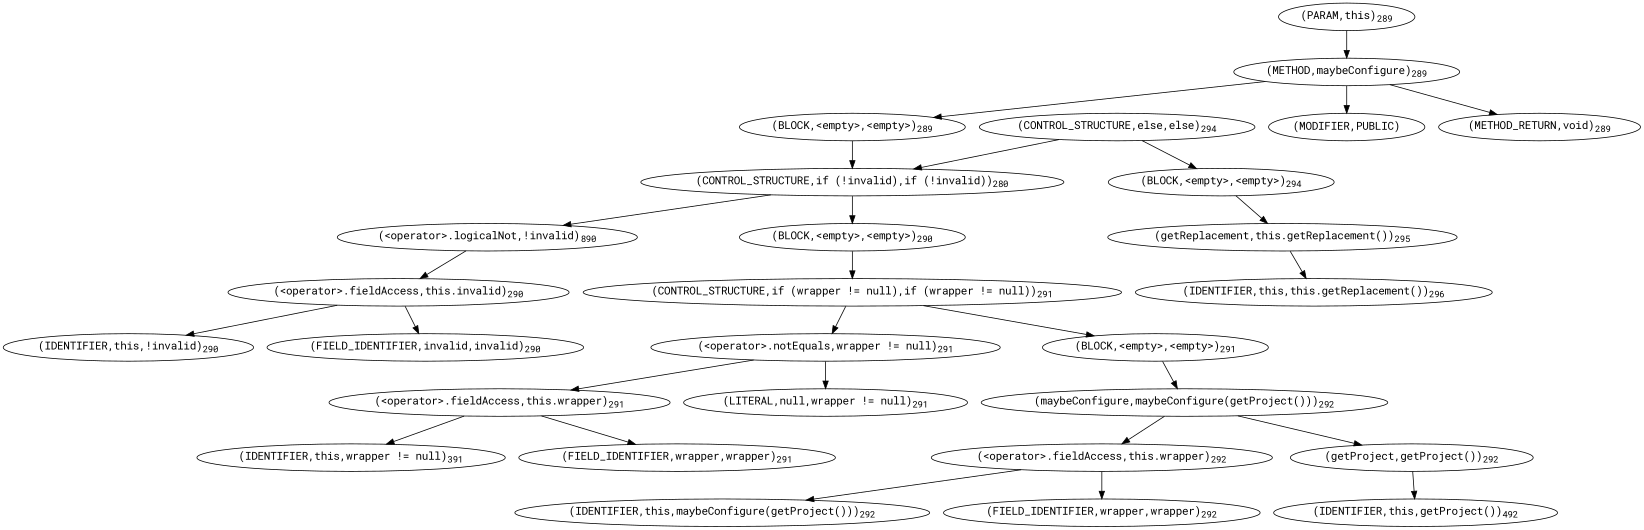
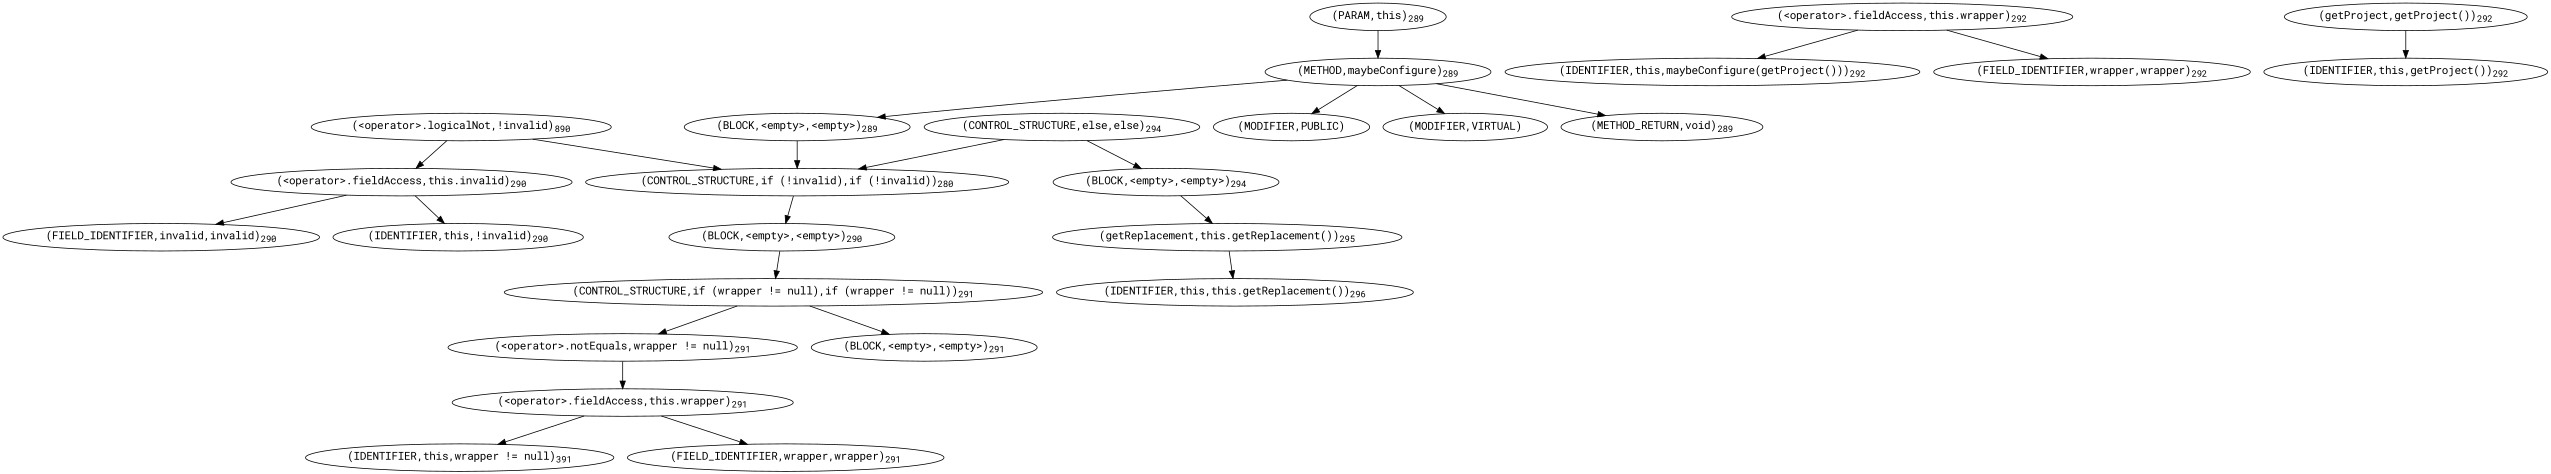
none -> (1465, 127)
(671, 210) -> (623, 154)
(826, 403) -> none
(1184, 403) -> none
(1510, 512) -> (2501, 71)
